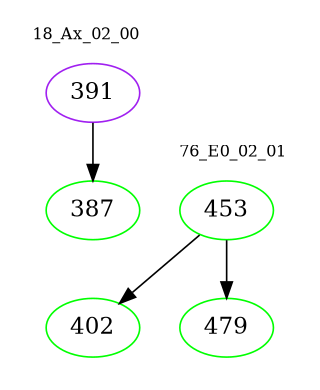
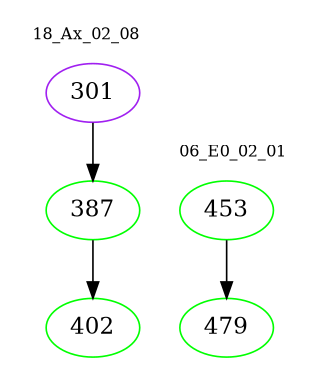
(86, 35) -> (86, 35)
(93, 93) -> (93, 93)
(233, 152) -> (233, 152)
(178, 254) -> (93, 261)
